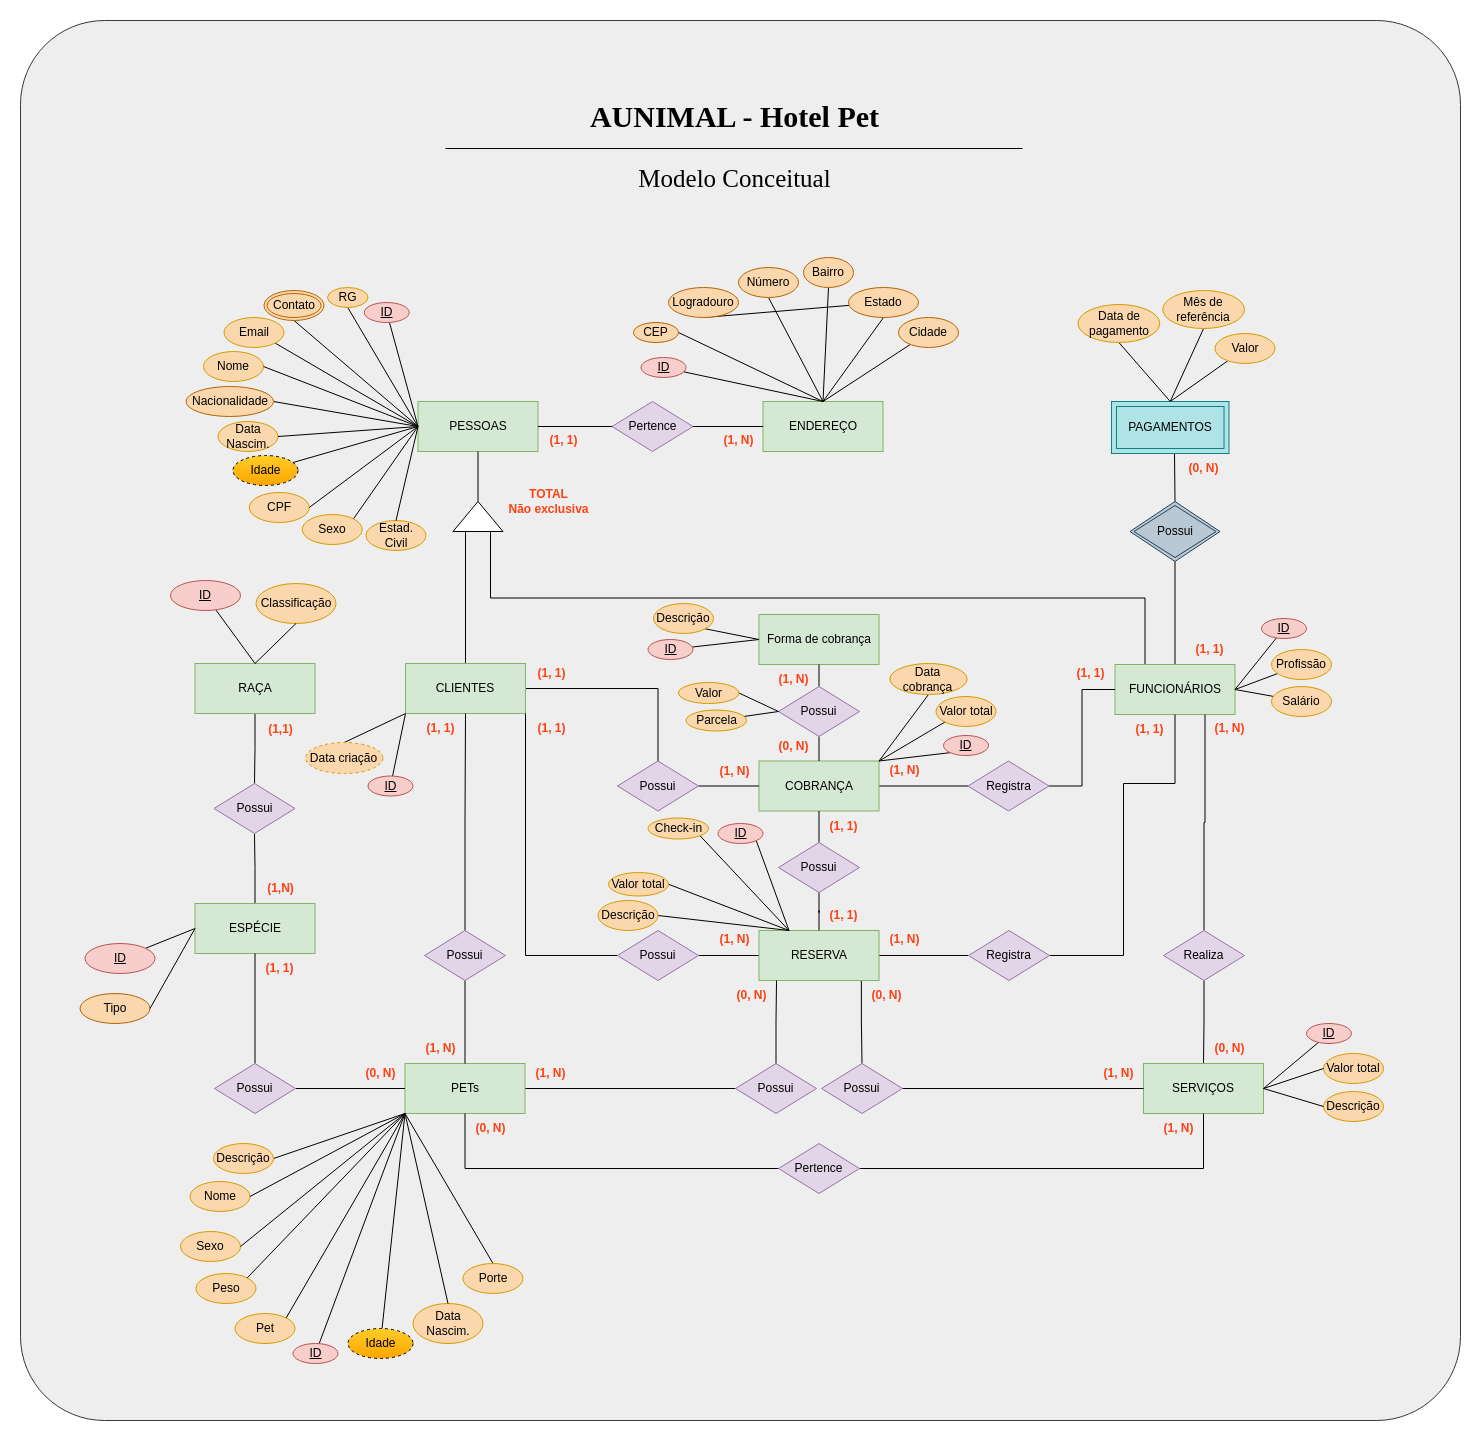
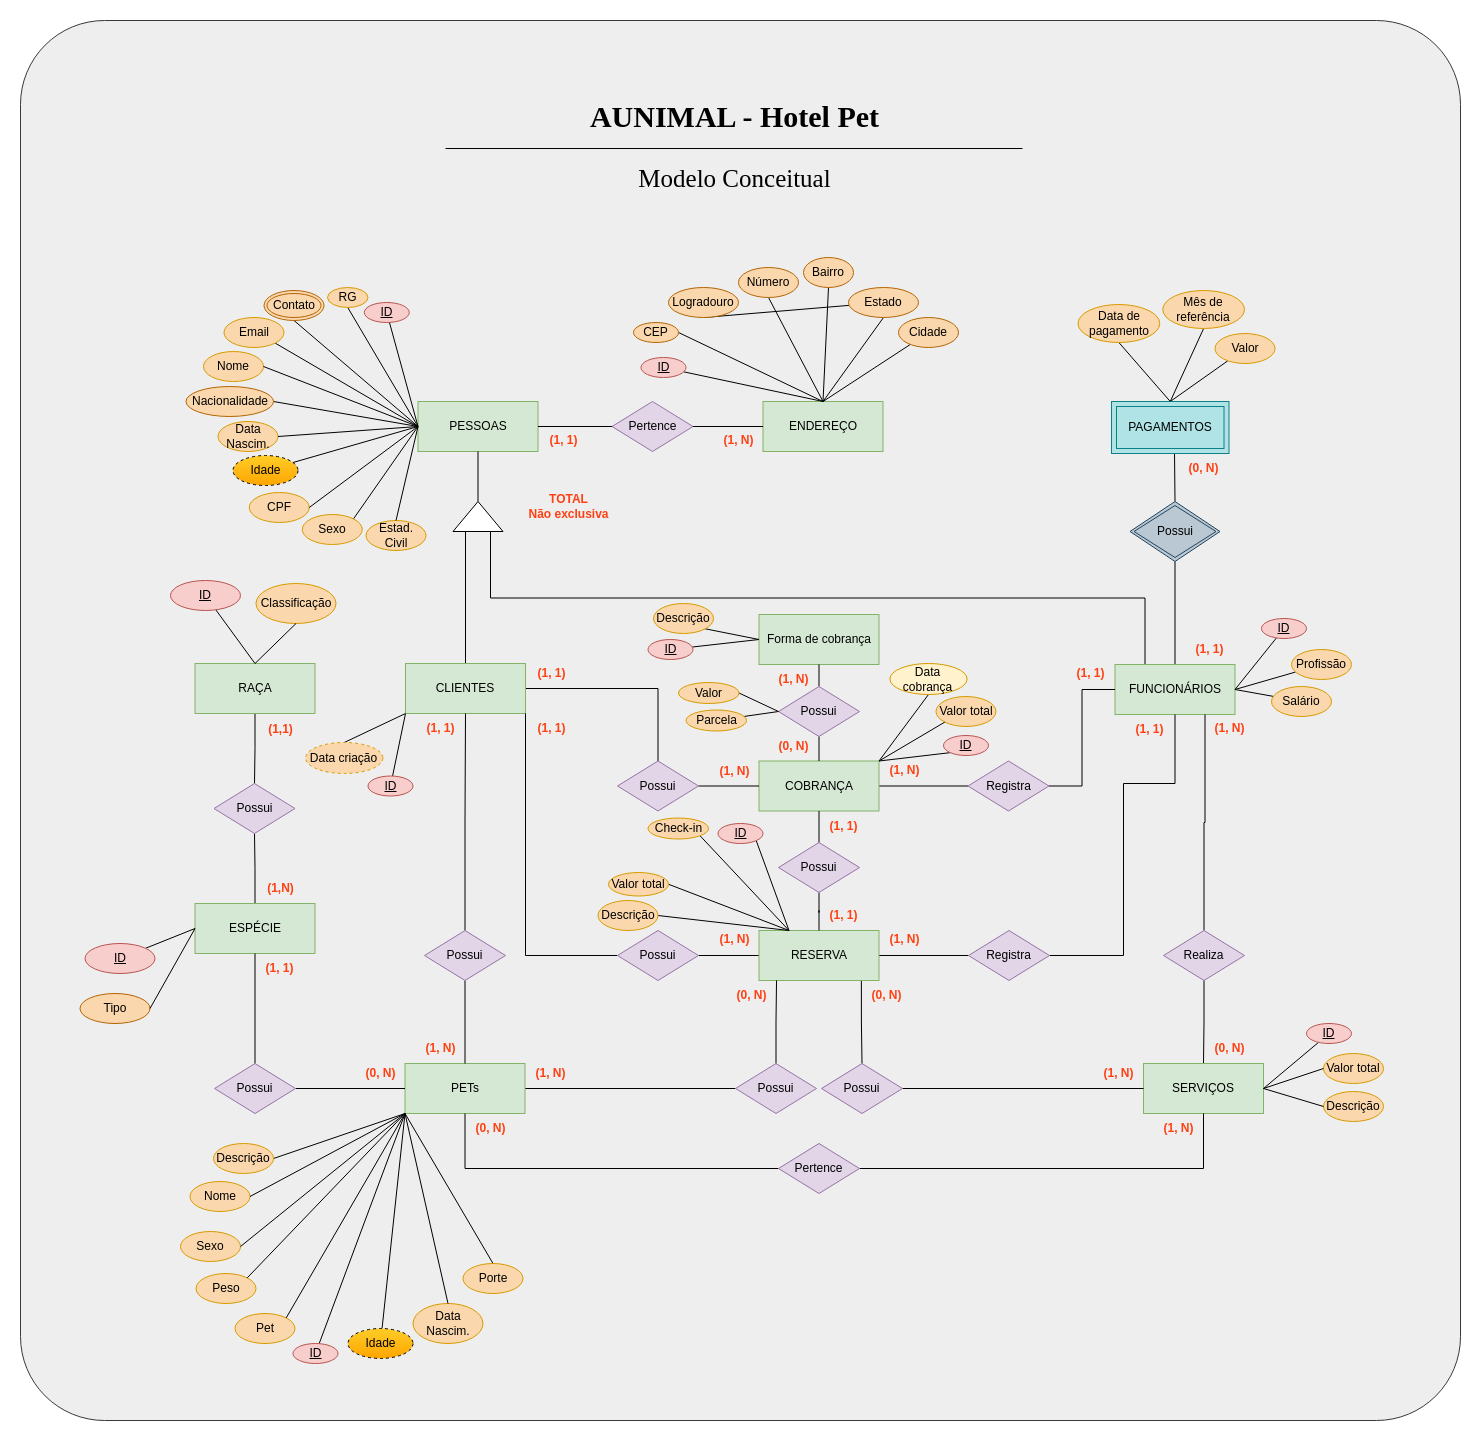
(548, 502) -> (568, 507)
(1302, 665) -> (1322, 665)
(928, 679) -> (928, 679)
